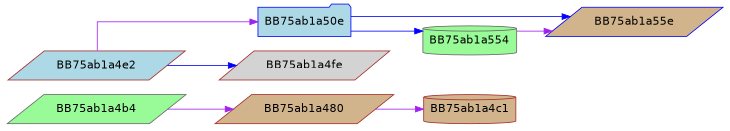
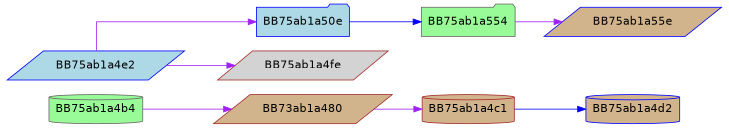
(457, 17) -> none
(470, 40) -> (468, 22)
(97, 65) -> (96, 65)
(198, 65) -> (197, 65)
(97, 109) -> (96, 109)
(304, 109) -> (303, 109)
none -> (633, 109)
